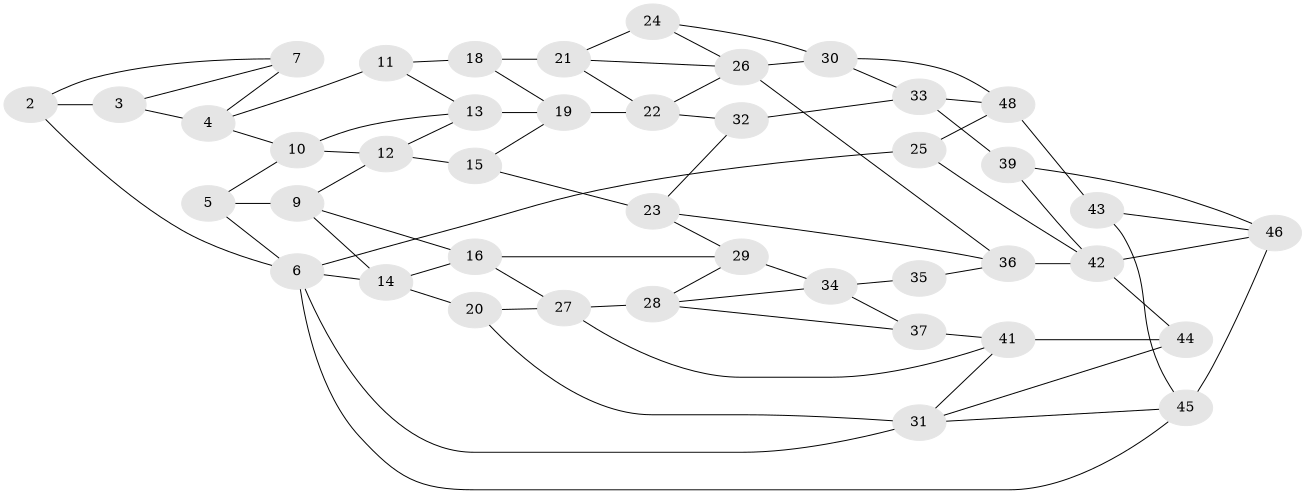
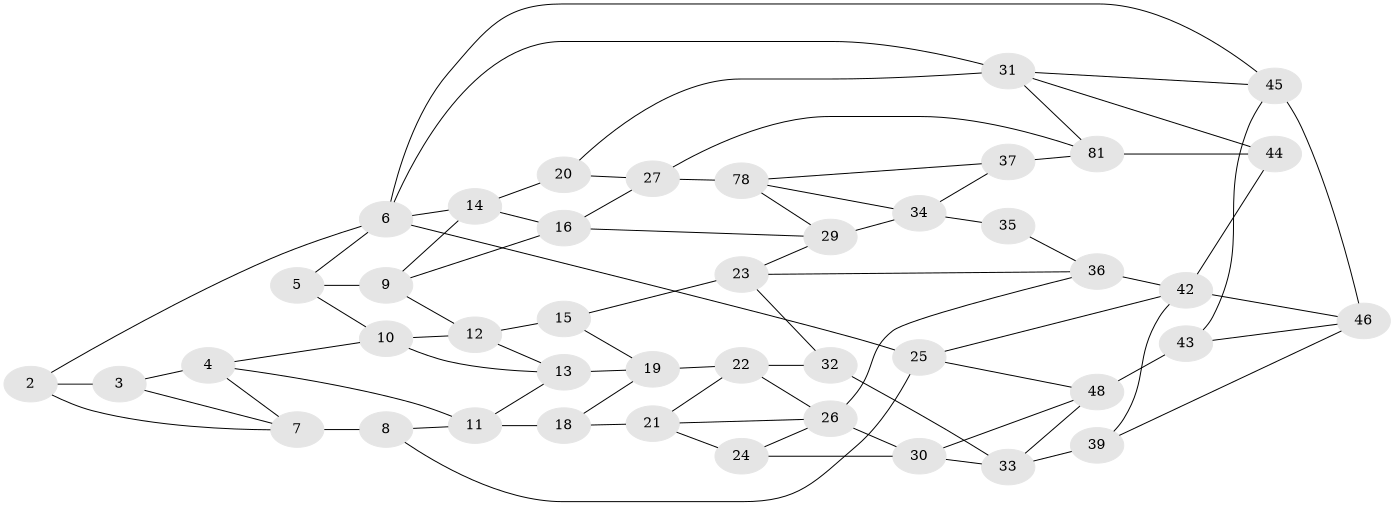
(653, 304) -> (742, 181)
(1008, 340) -> (1097, 154)
none -> (386, 430)
